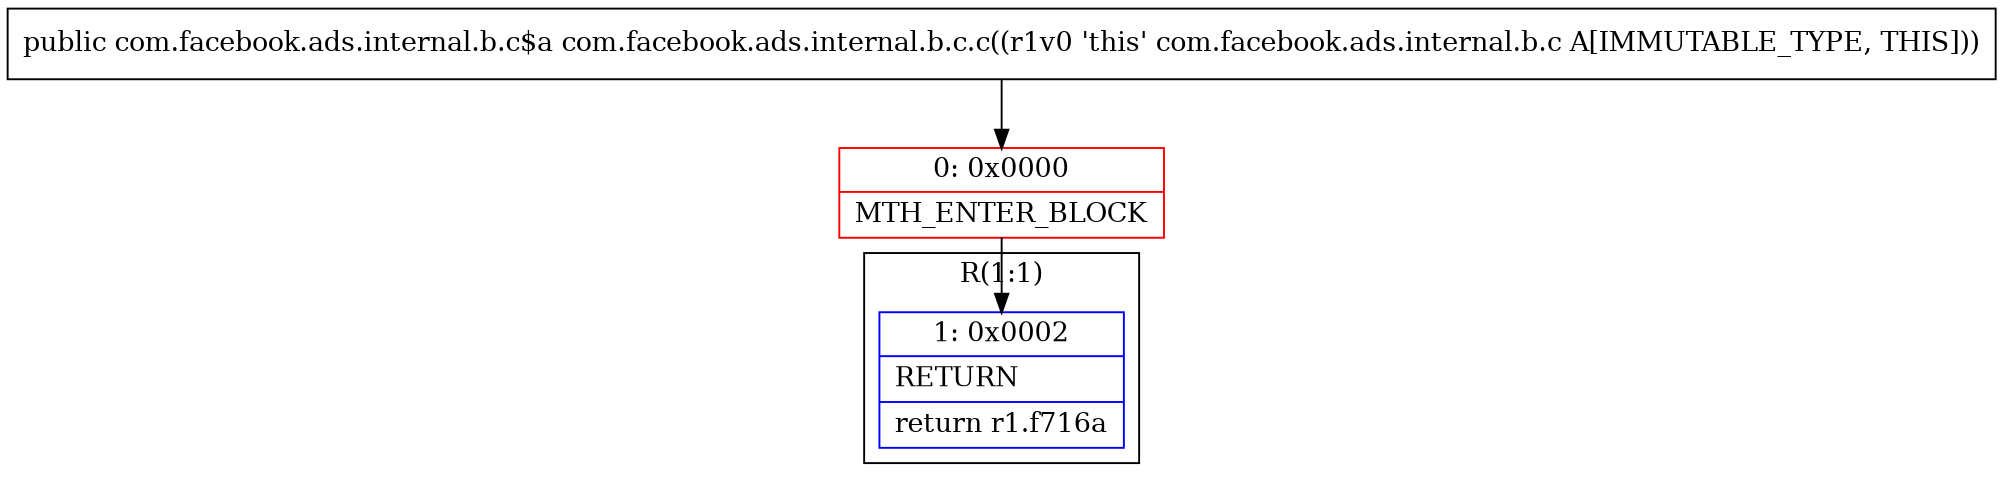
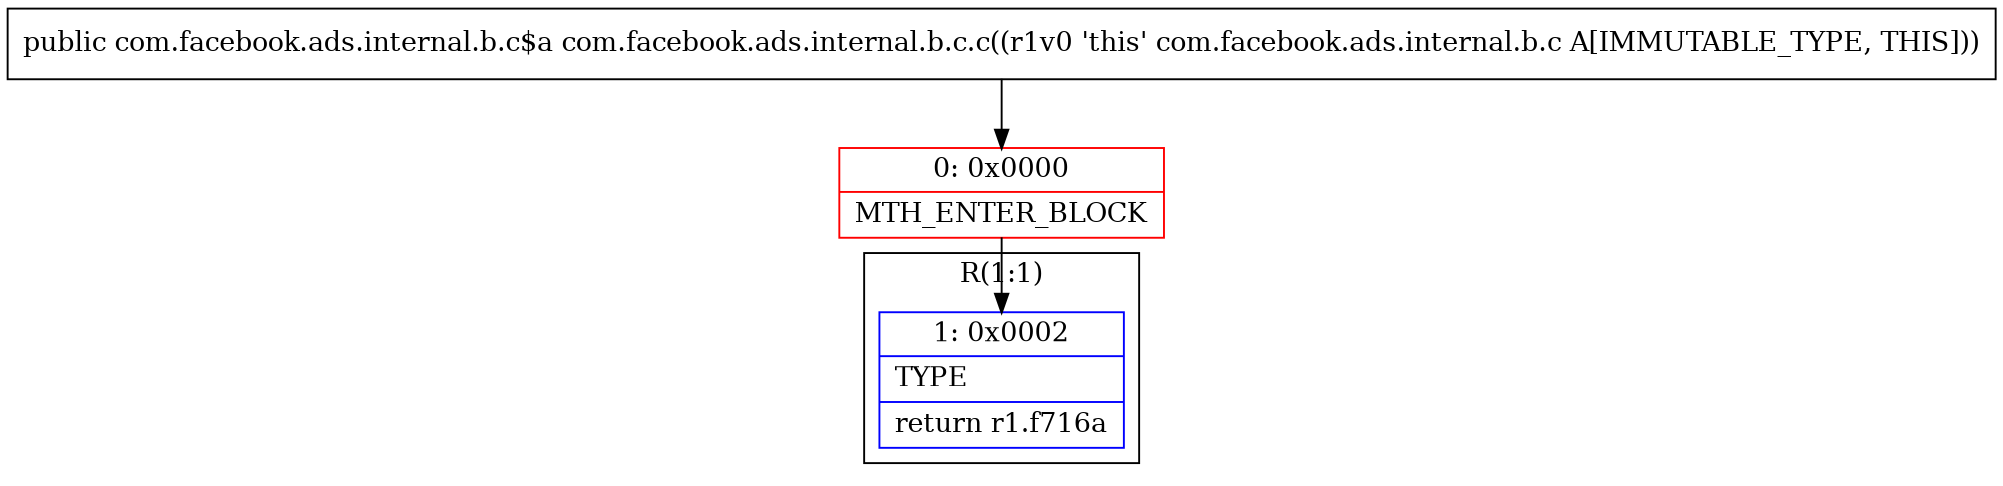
(957, 378) -> (932, 378)
